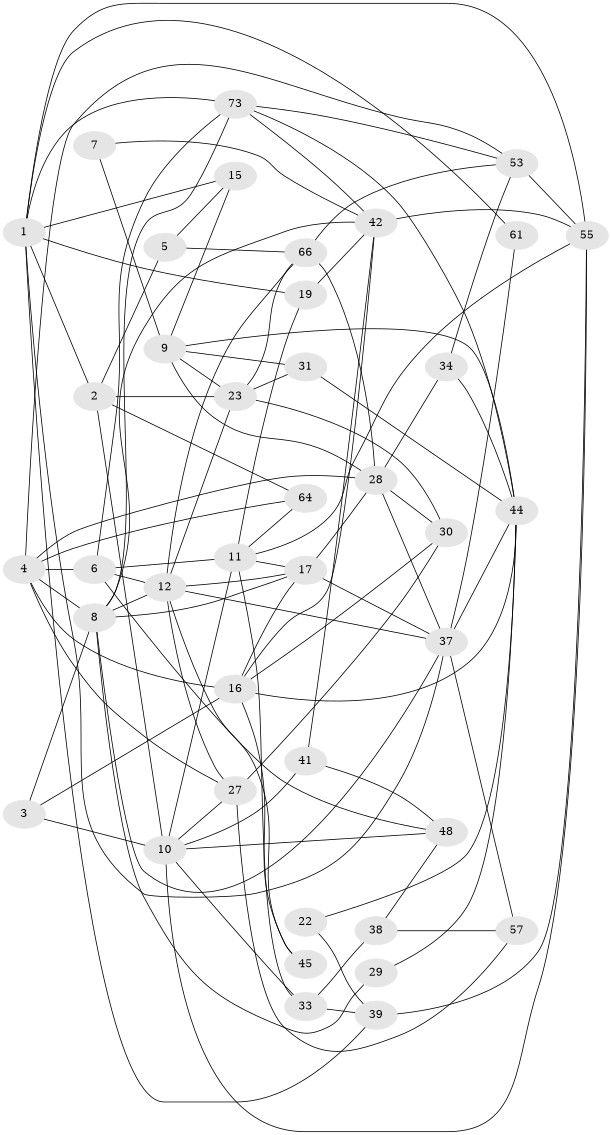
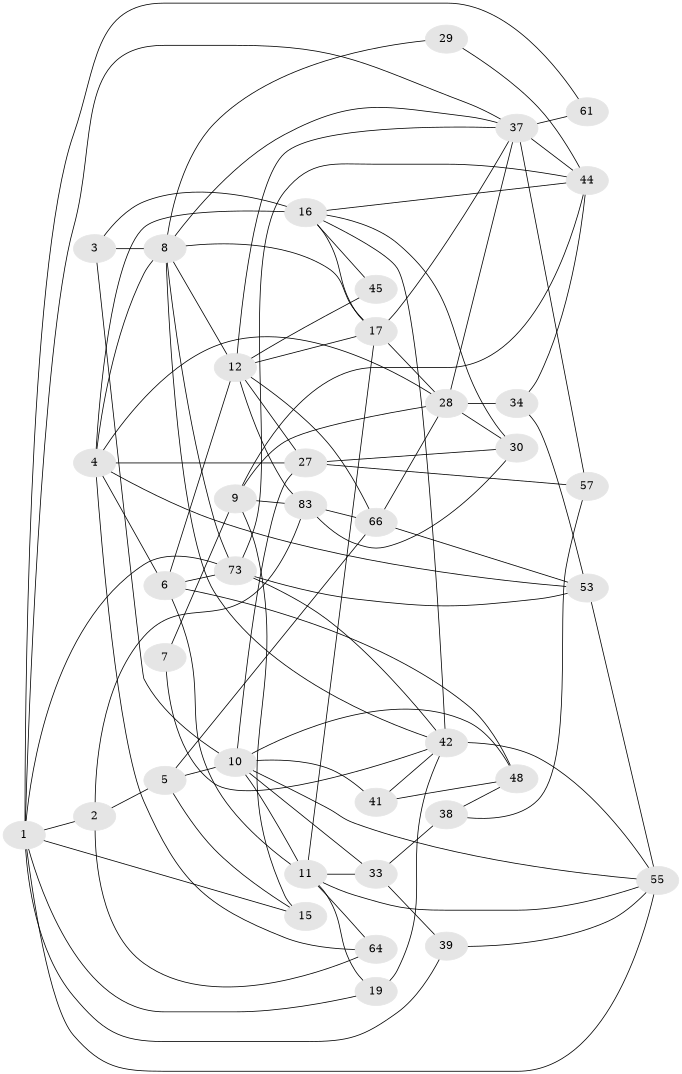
(306, 367) -> none
(235, 397) -> (306, 505)
(130, 623) -> (196, 773)
(306, 922) -> none
